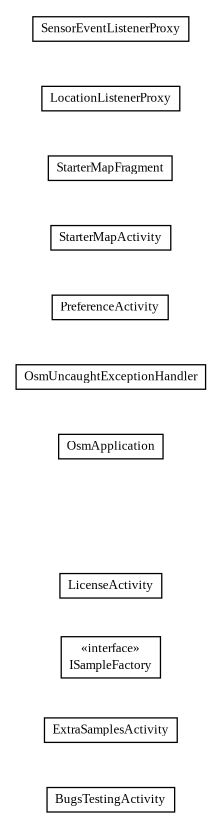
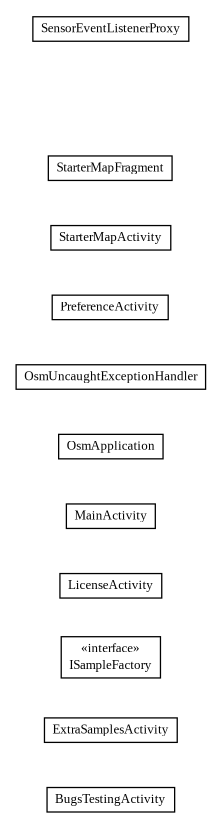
(110, 98) -> none
none -> (110, 516)
